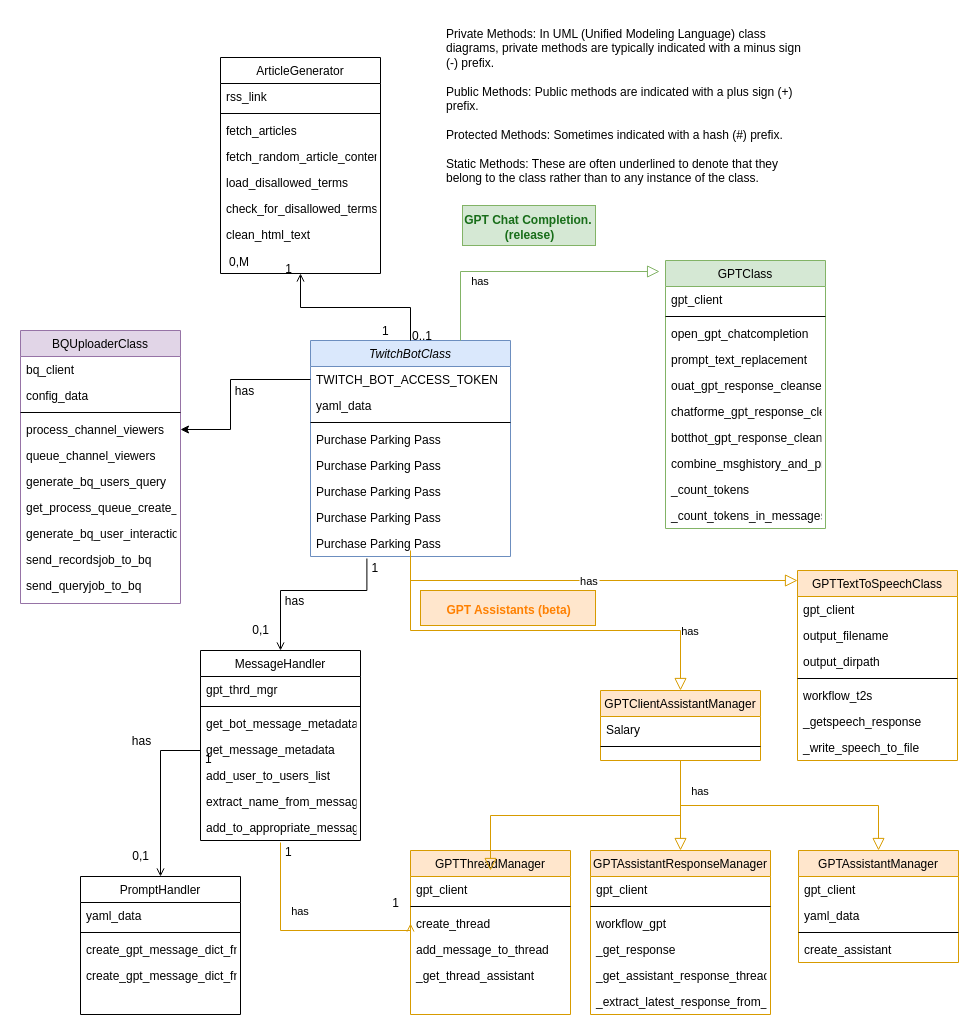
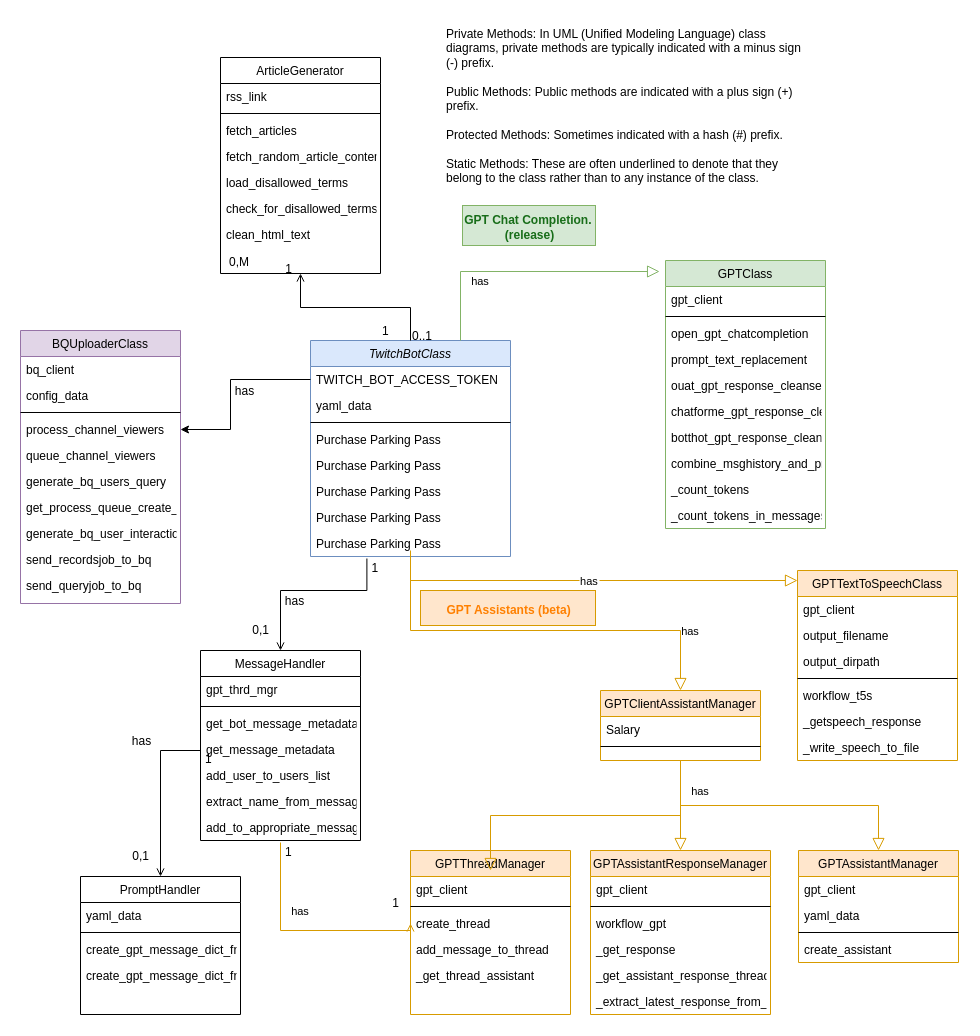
(842, 696) -> (842, 696)
